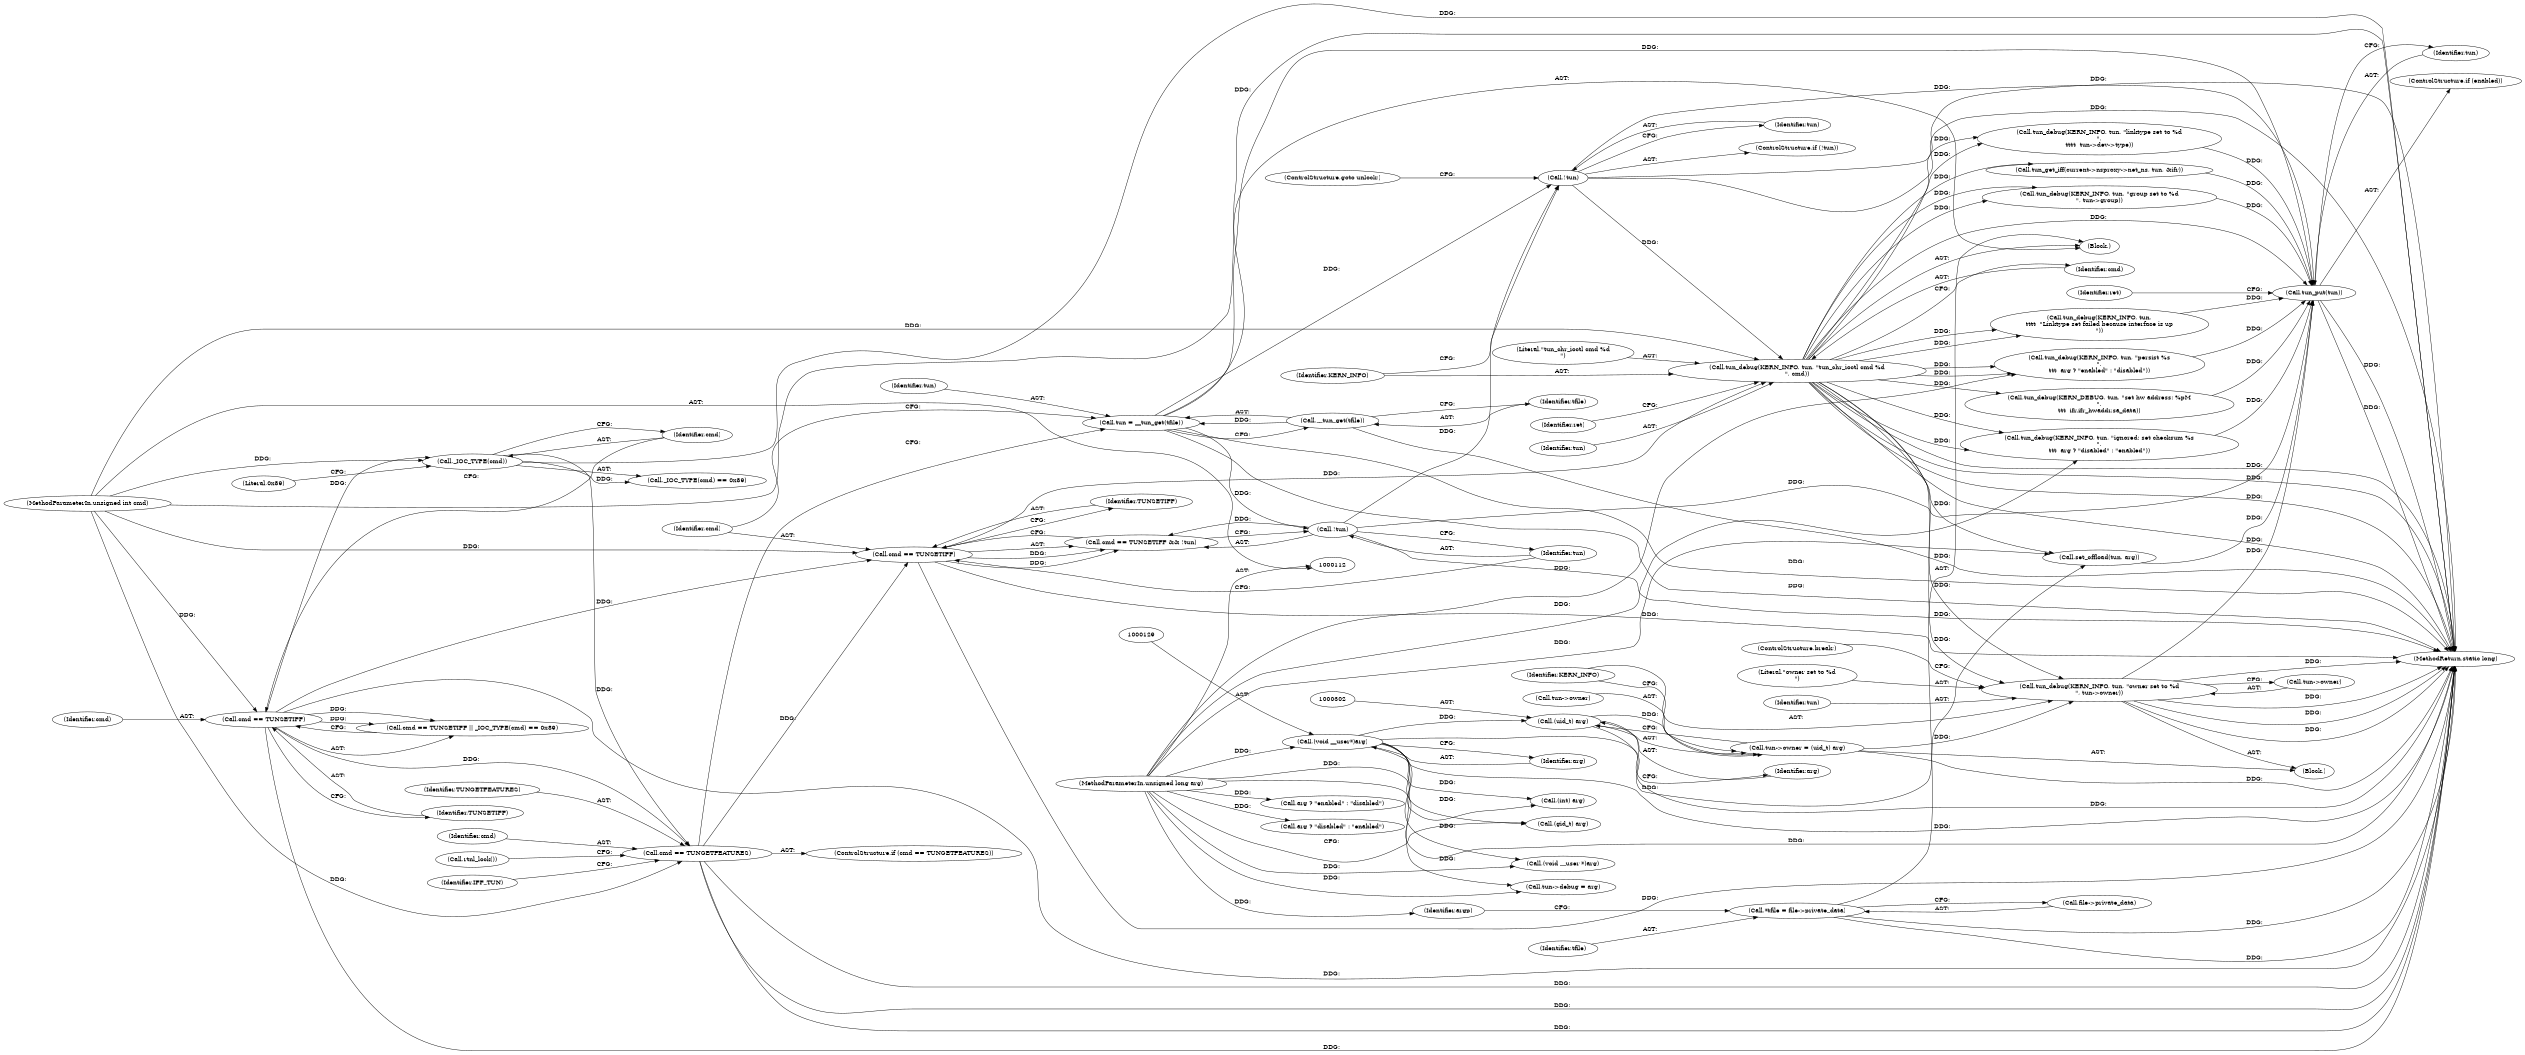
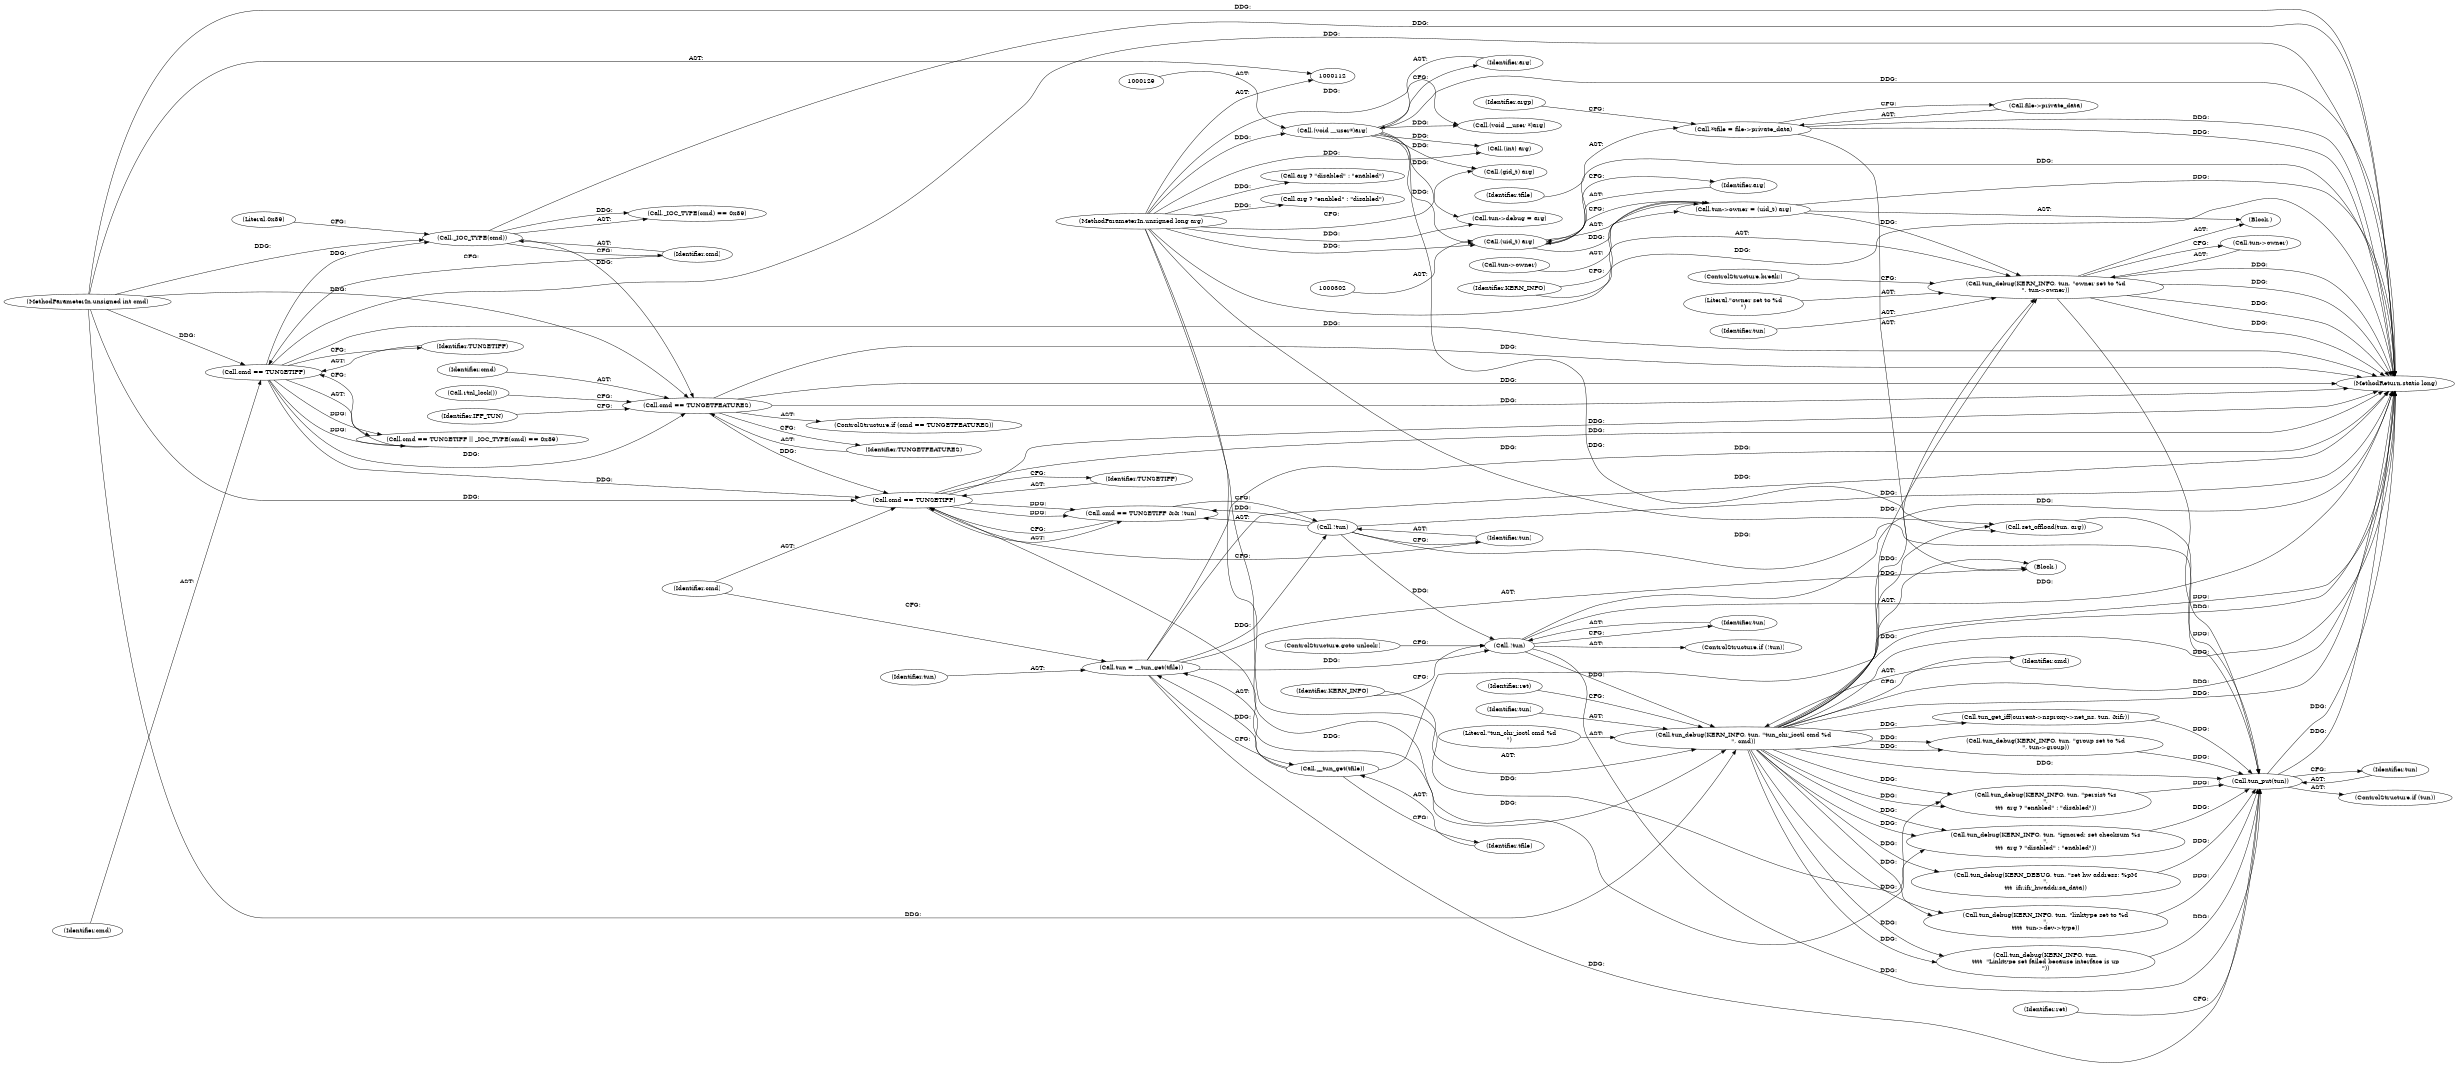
(2456, 81) -> (2395, 798)
(784, 527) -> (787, 433)
(1248, 910) -> (1317, 253)
